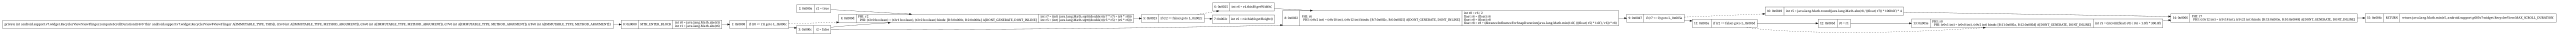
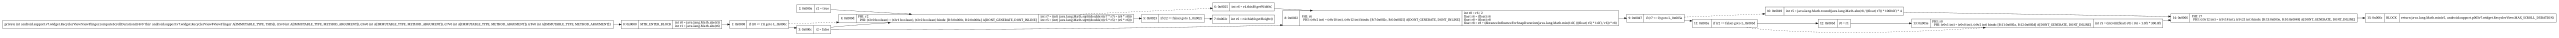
(1207, 13) -> (1145, 11)
(2392, 18) -> (2391, 18)
